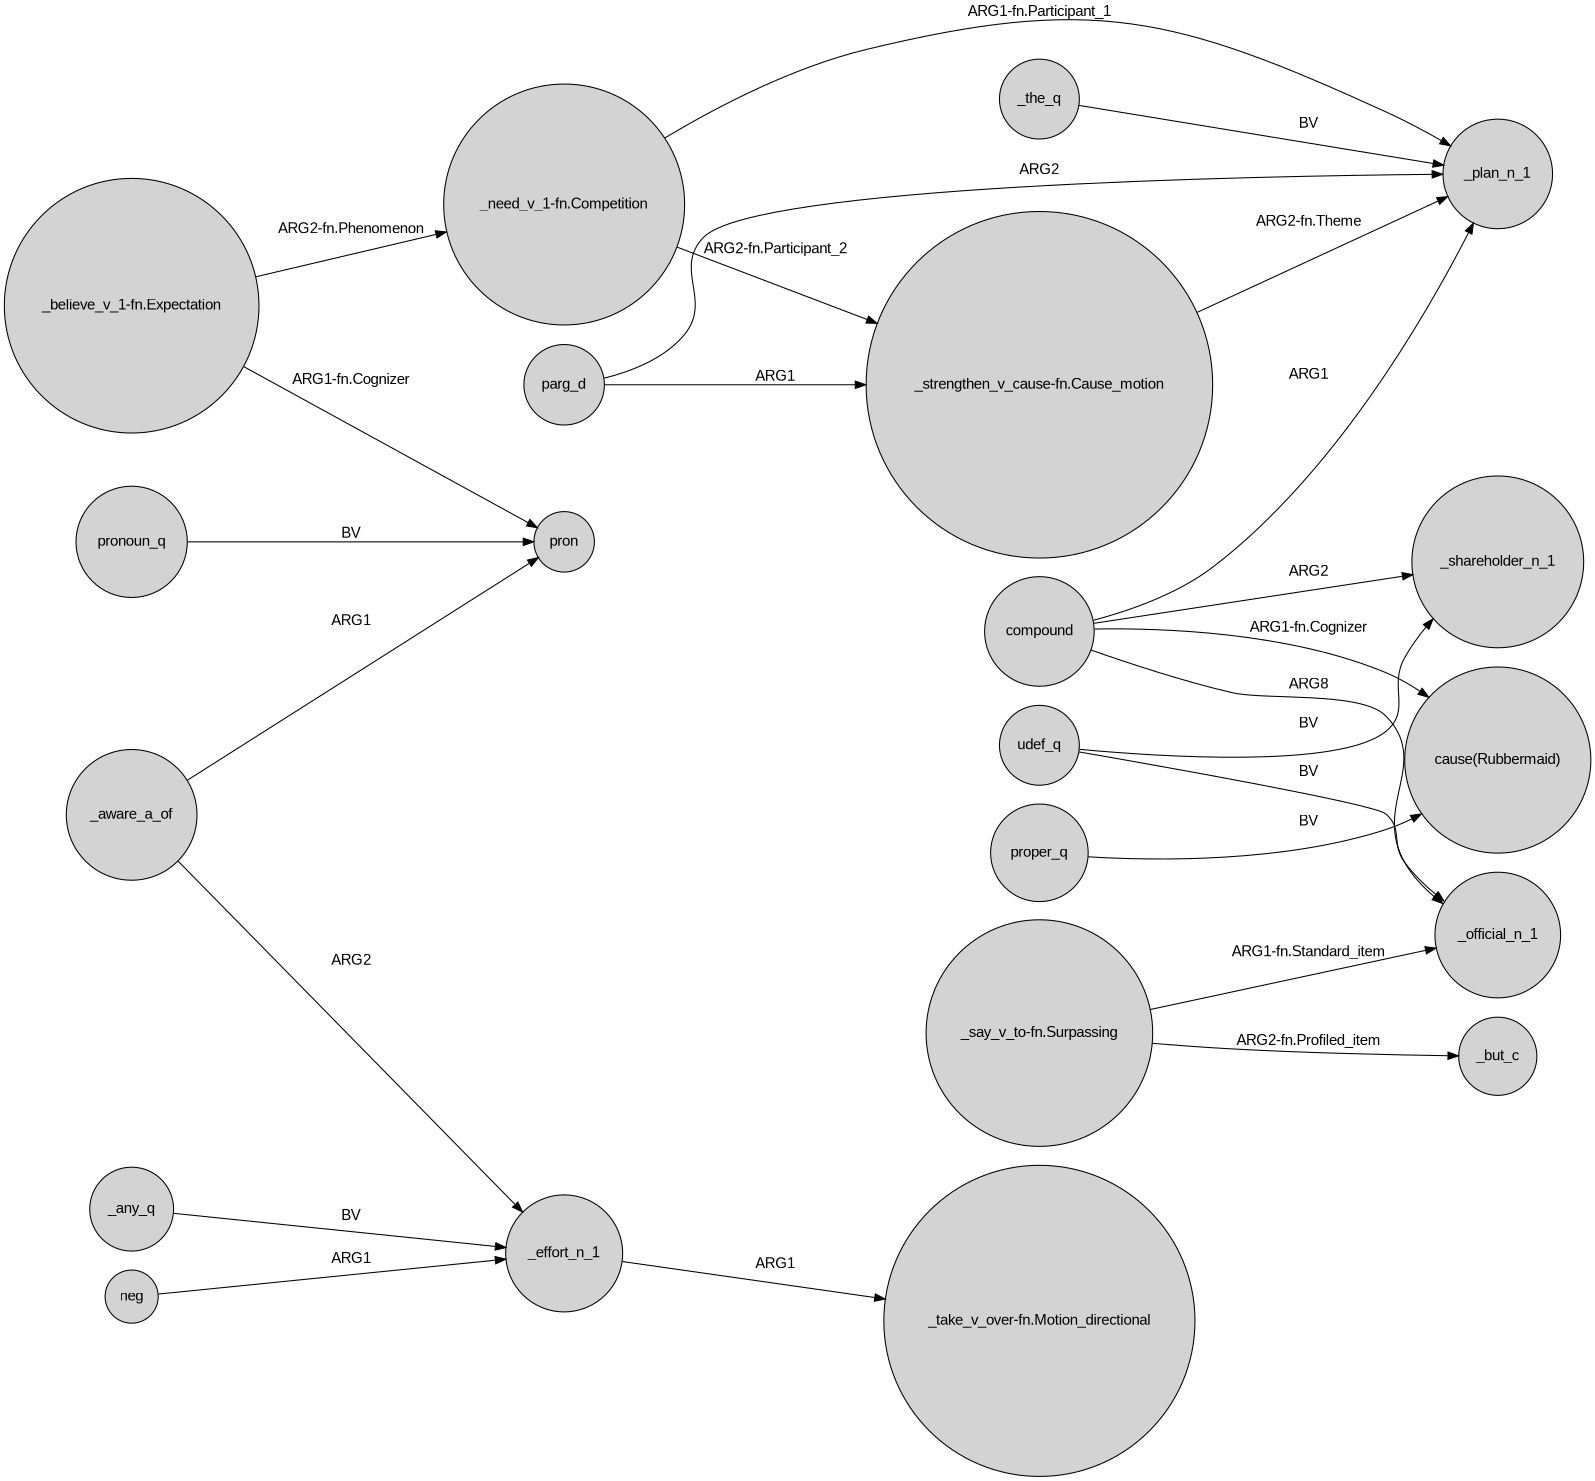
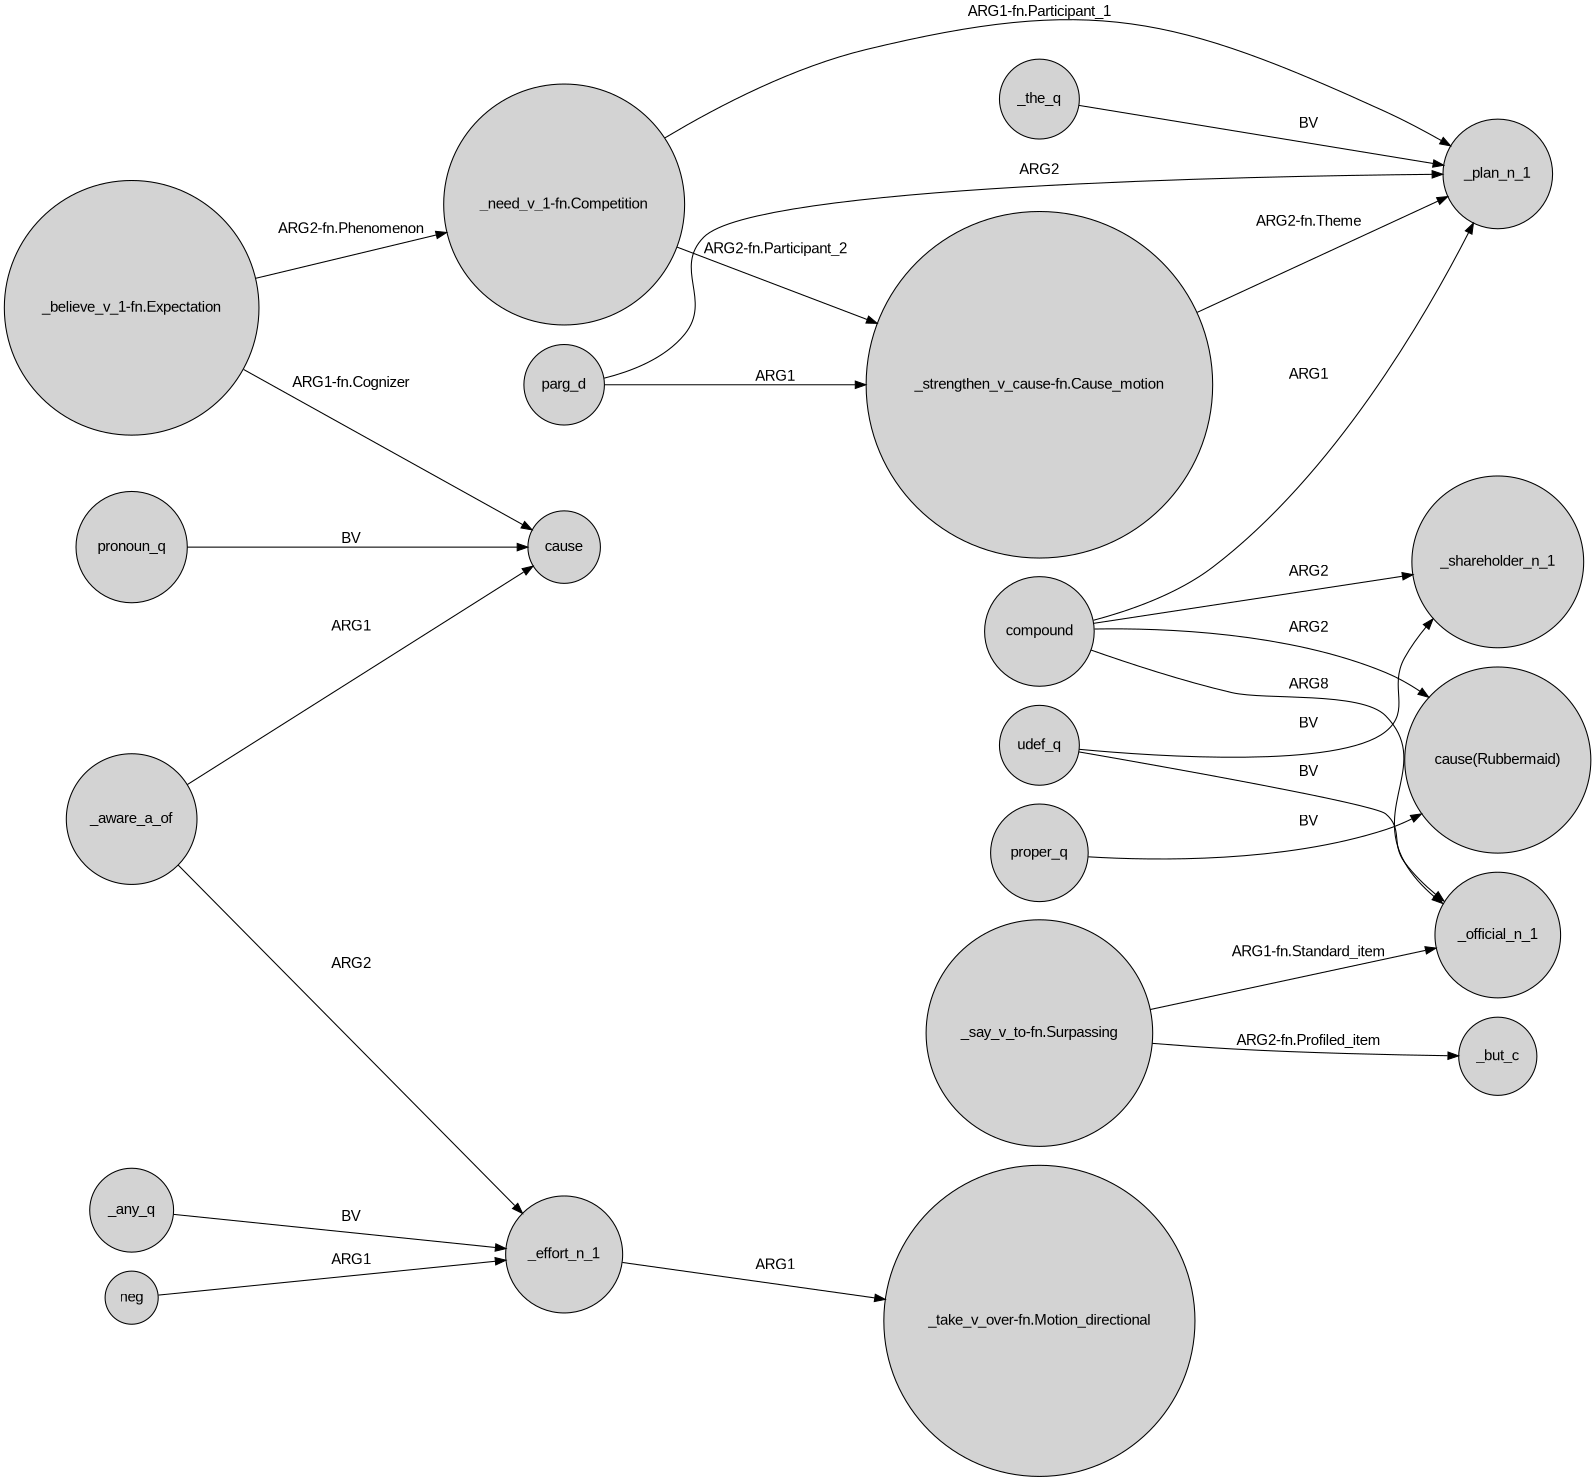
(564, 542) -> (564, 547)
(1309, 628) -> (1309, 628)
